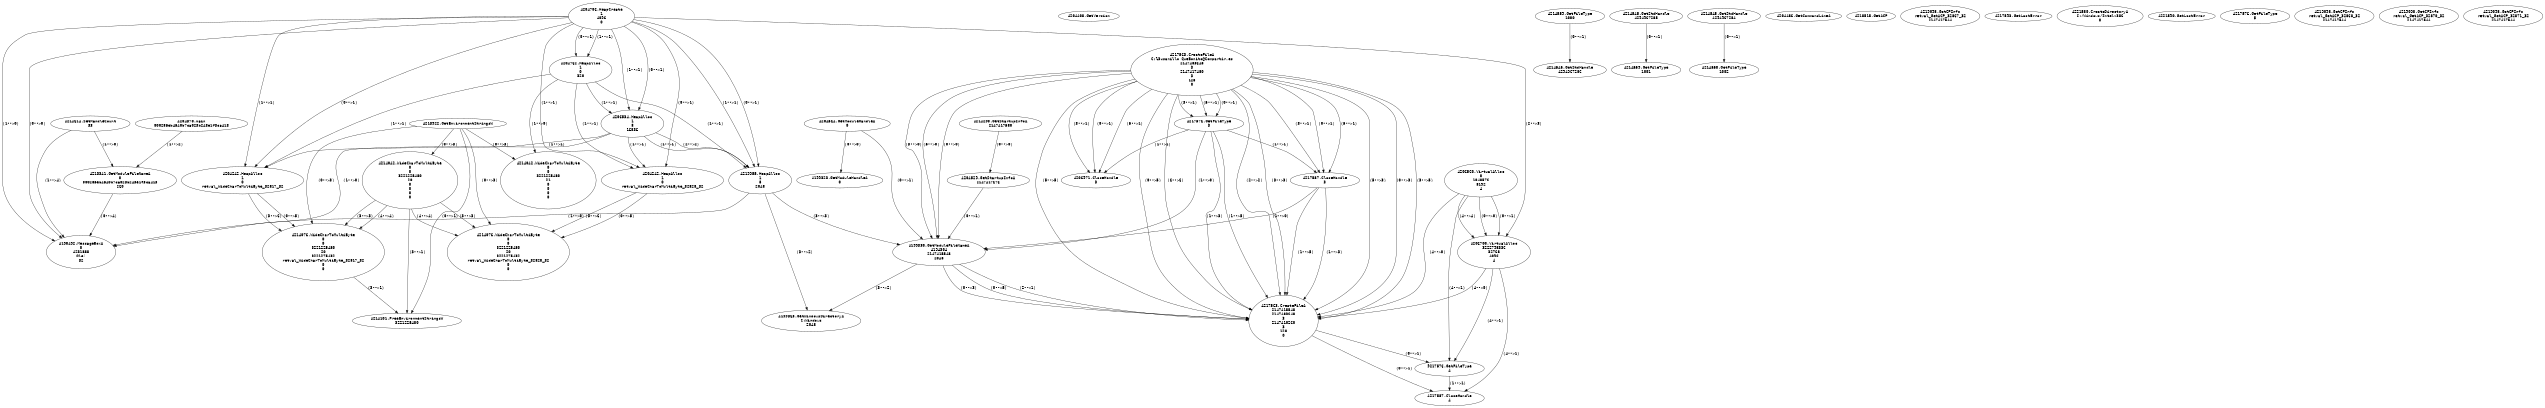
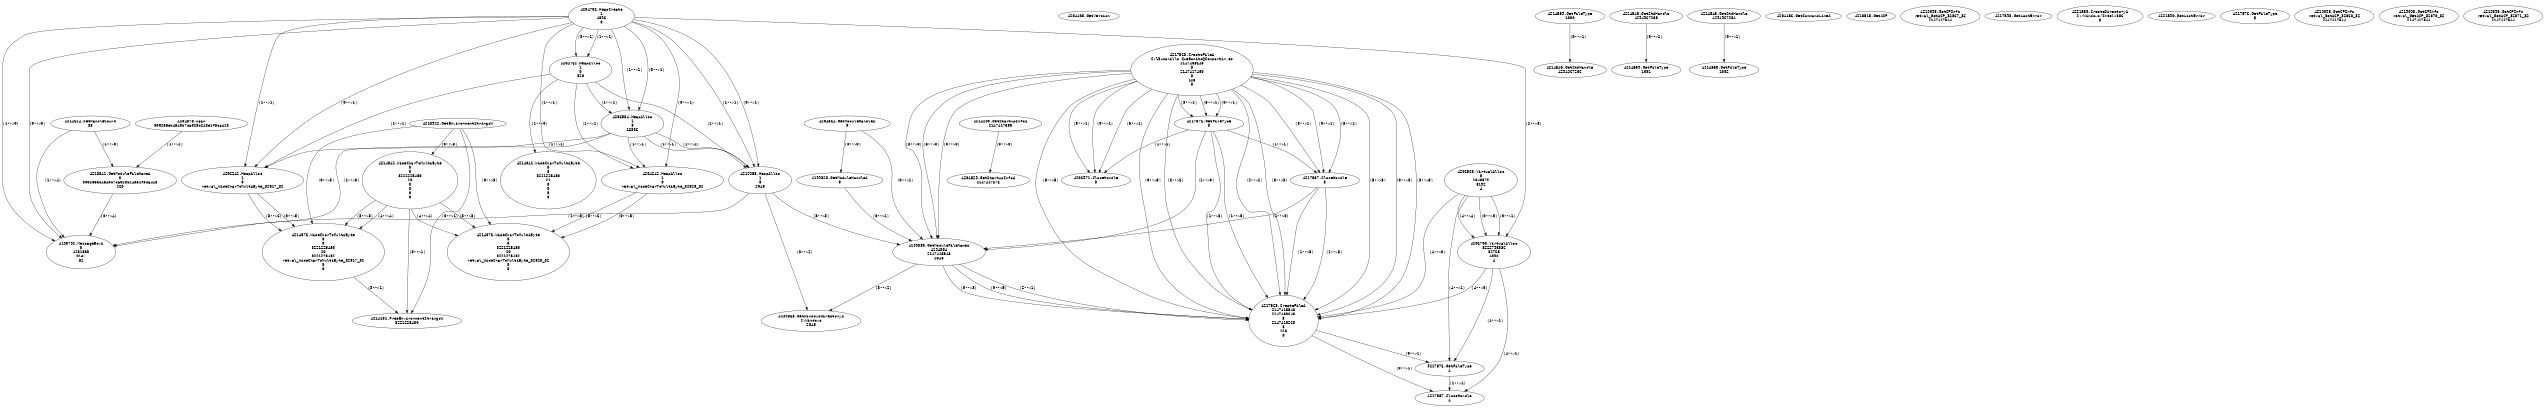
(489, 143) -> none
(243, 180) -> (243, 180)
(966, 212) -> (873, 219)
(81, 252) -> (81, 252)
